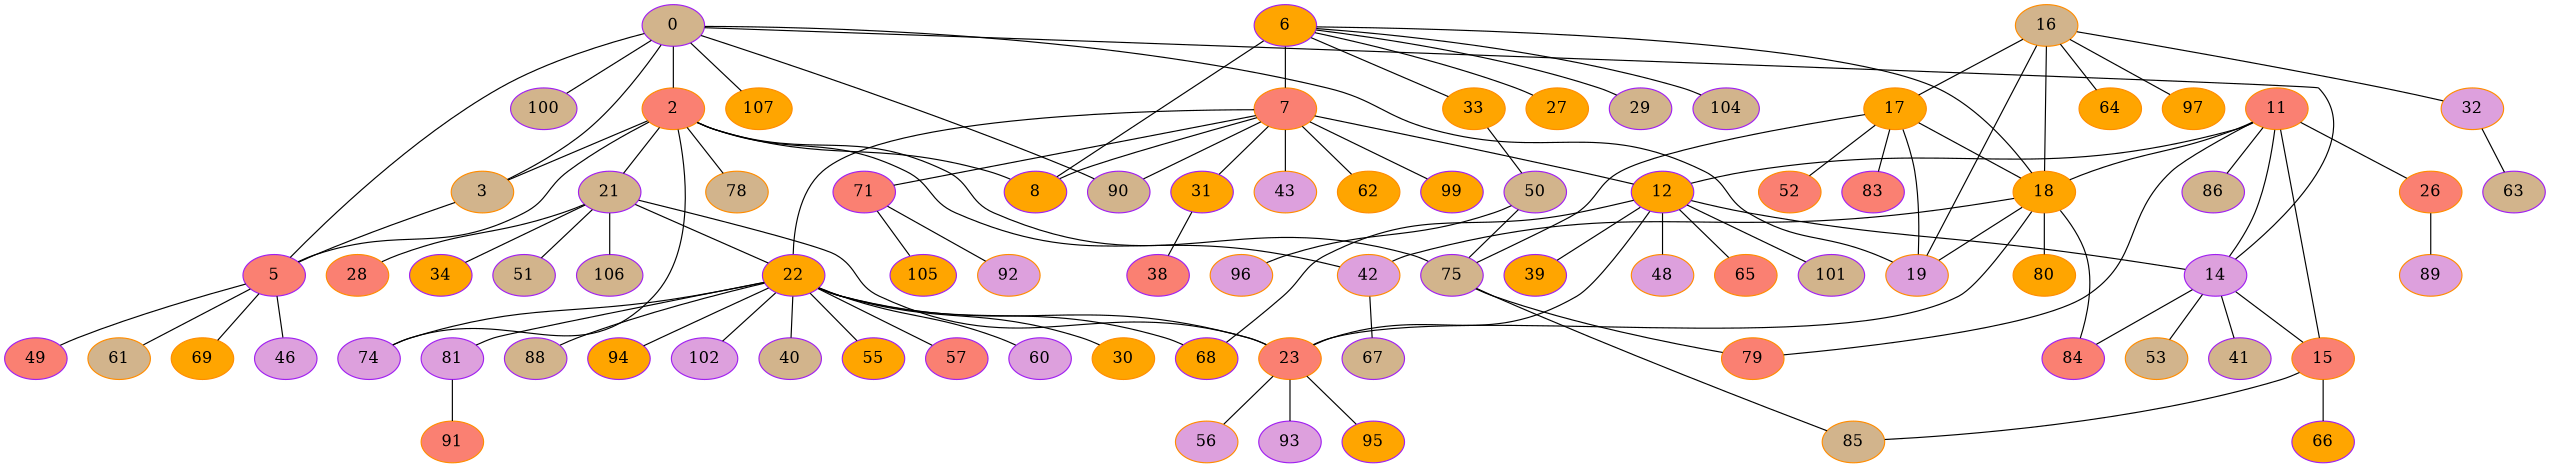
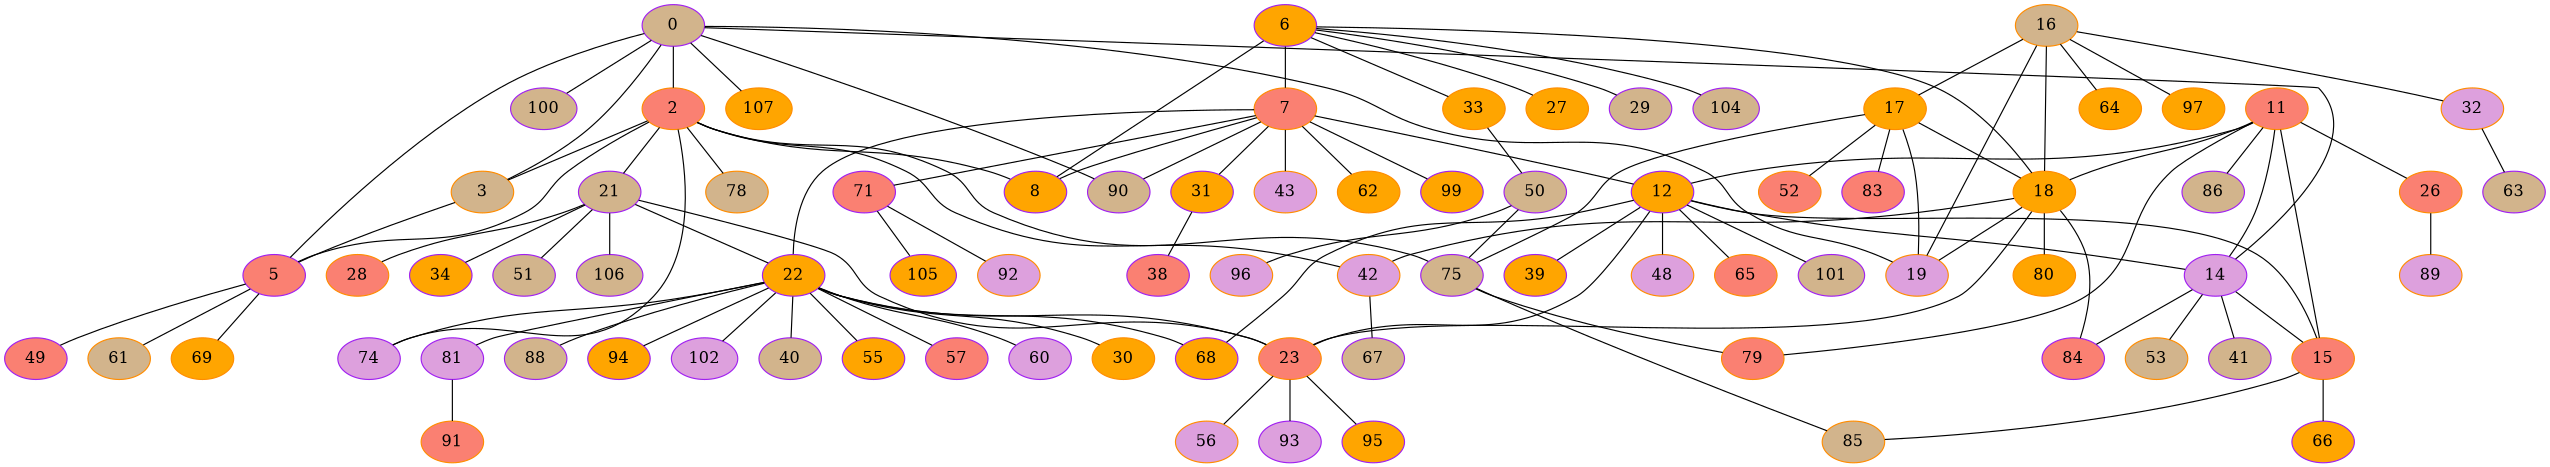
none -> (1977, 218)
(286, 359) -> none
